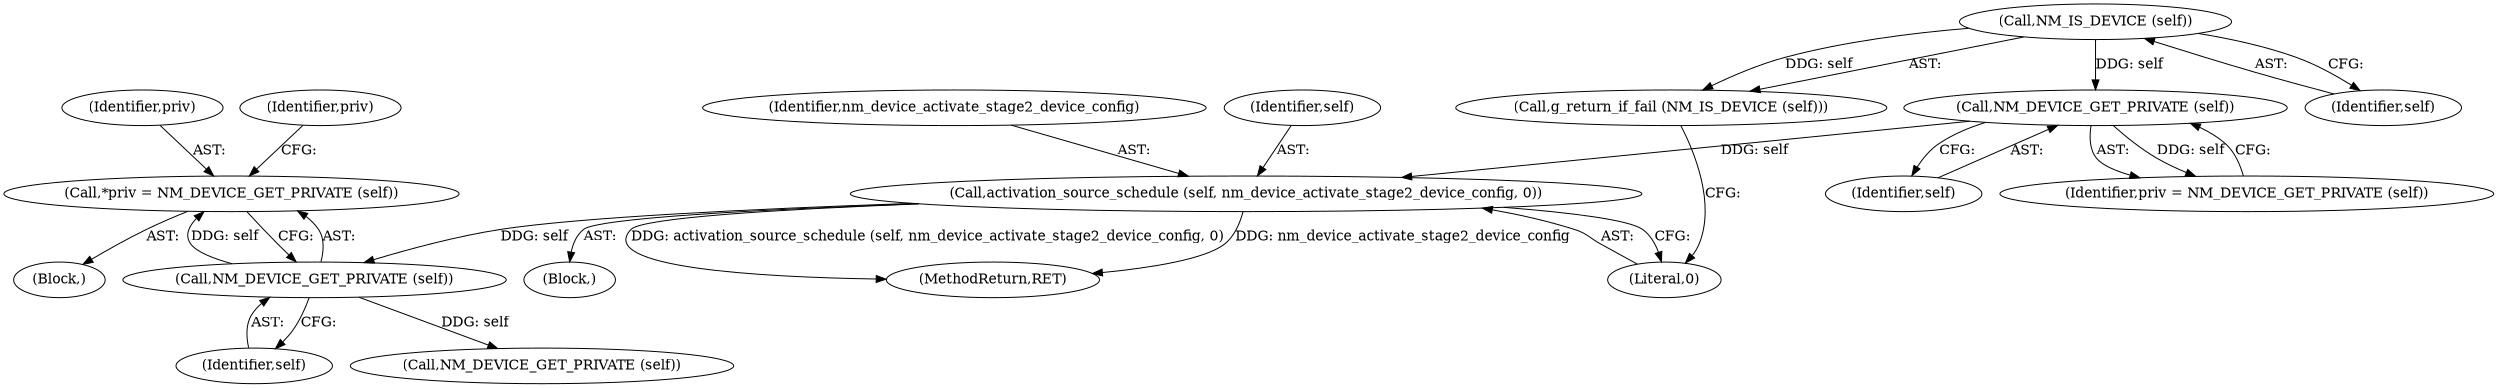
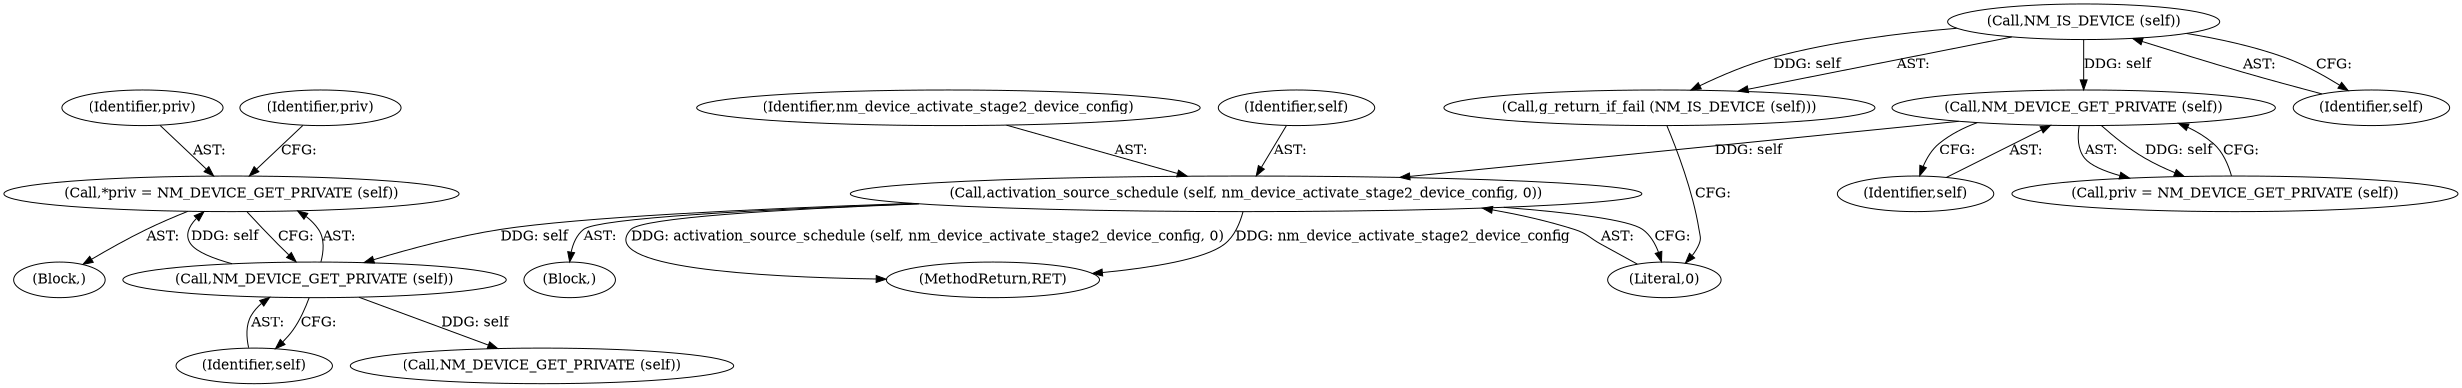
(2247, 194) -> (2235, 194)
